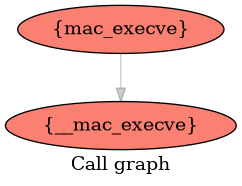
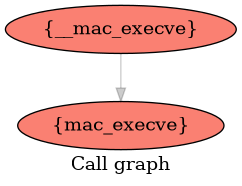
(121, 71) -> (121, 71)
